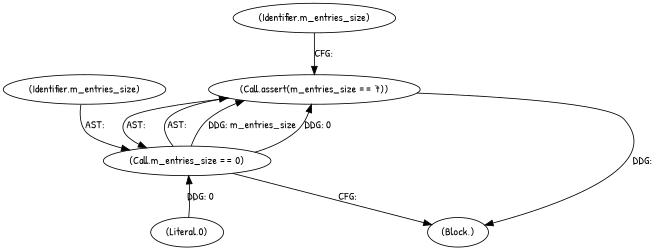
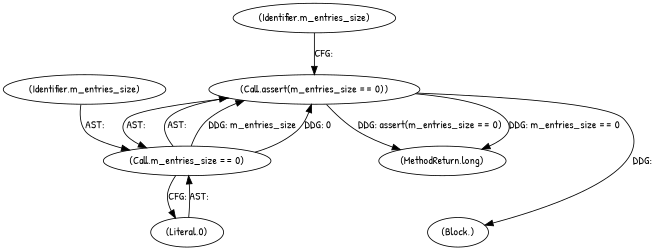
(314, 89) -> (314, 89)
none -> (442, 161)
(201, 197) -> (201, 197)
(328, 198) -> (168, 193)
